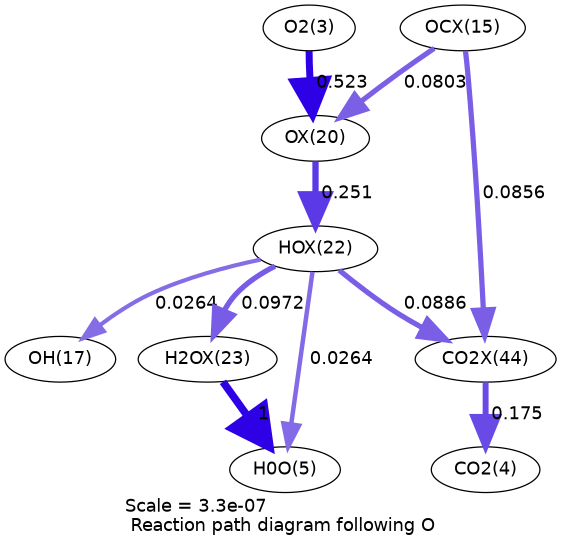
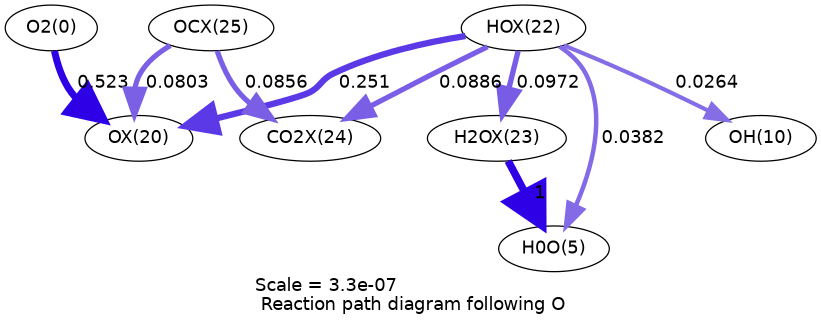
(309, 28) -> (51, 28)
(463, 28) -> (211, 28)
(316, 178) -> (338, 72)
(60, 359) -> (761, 138)
(339, 359) -> (631, 138)
(486, 359) -> (310, 138)
(486, 470) -> none
